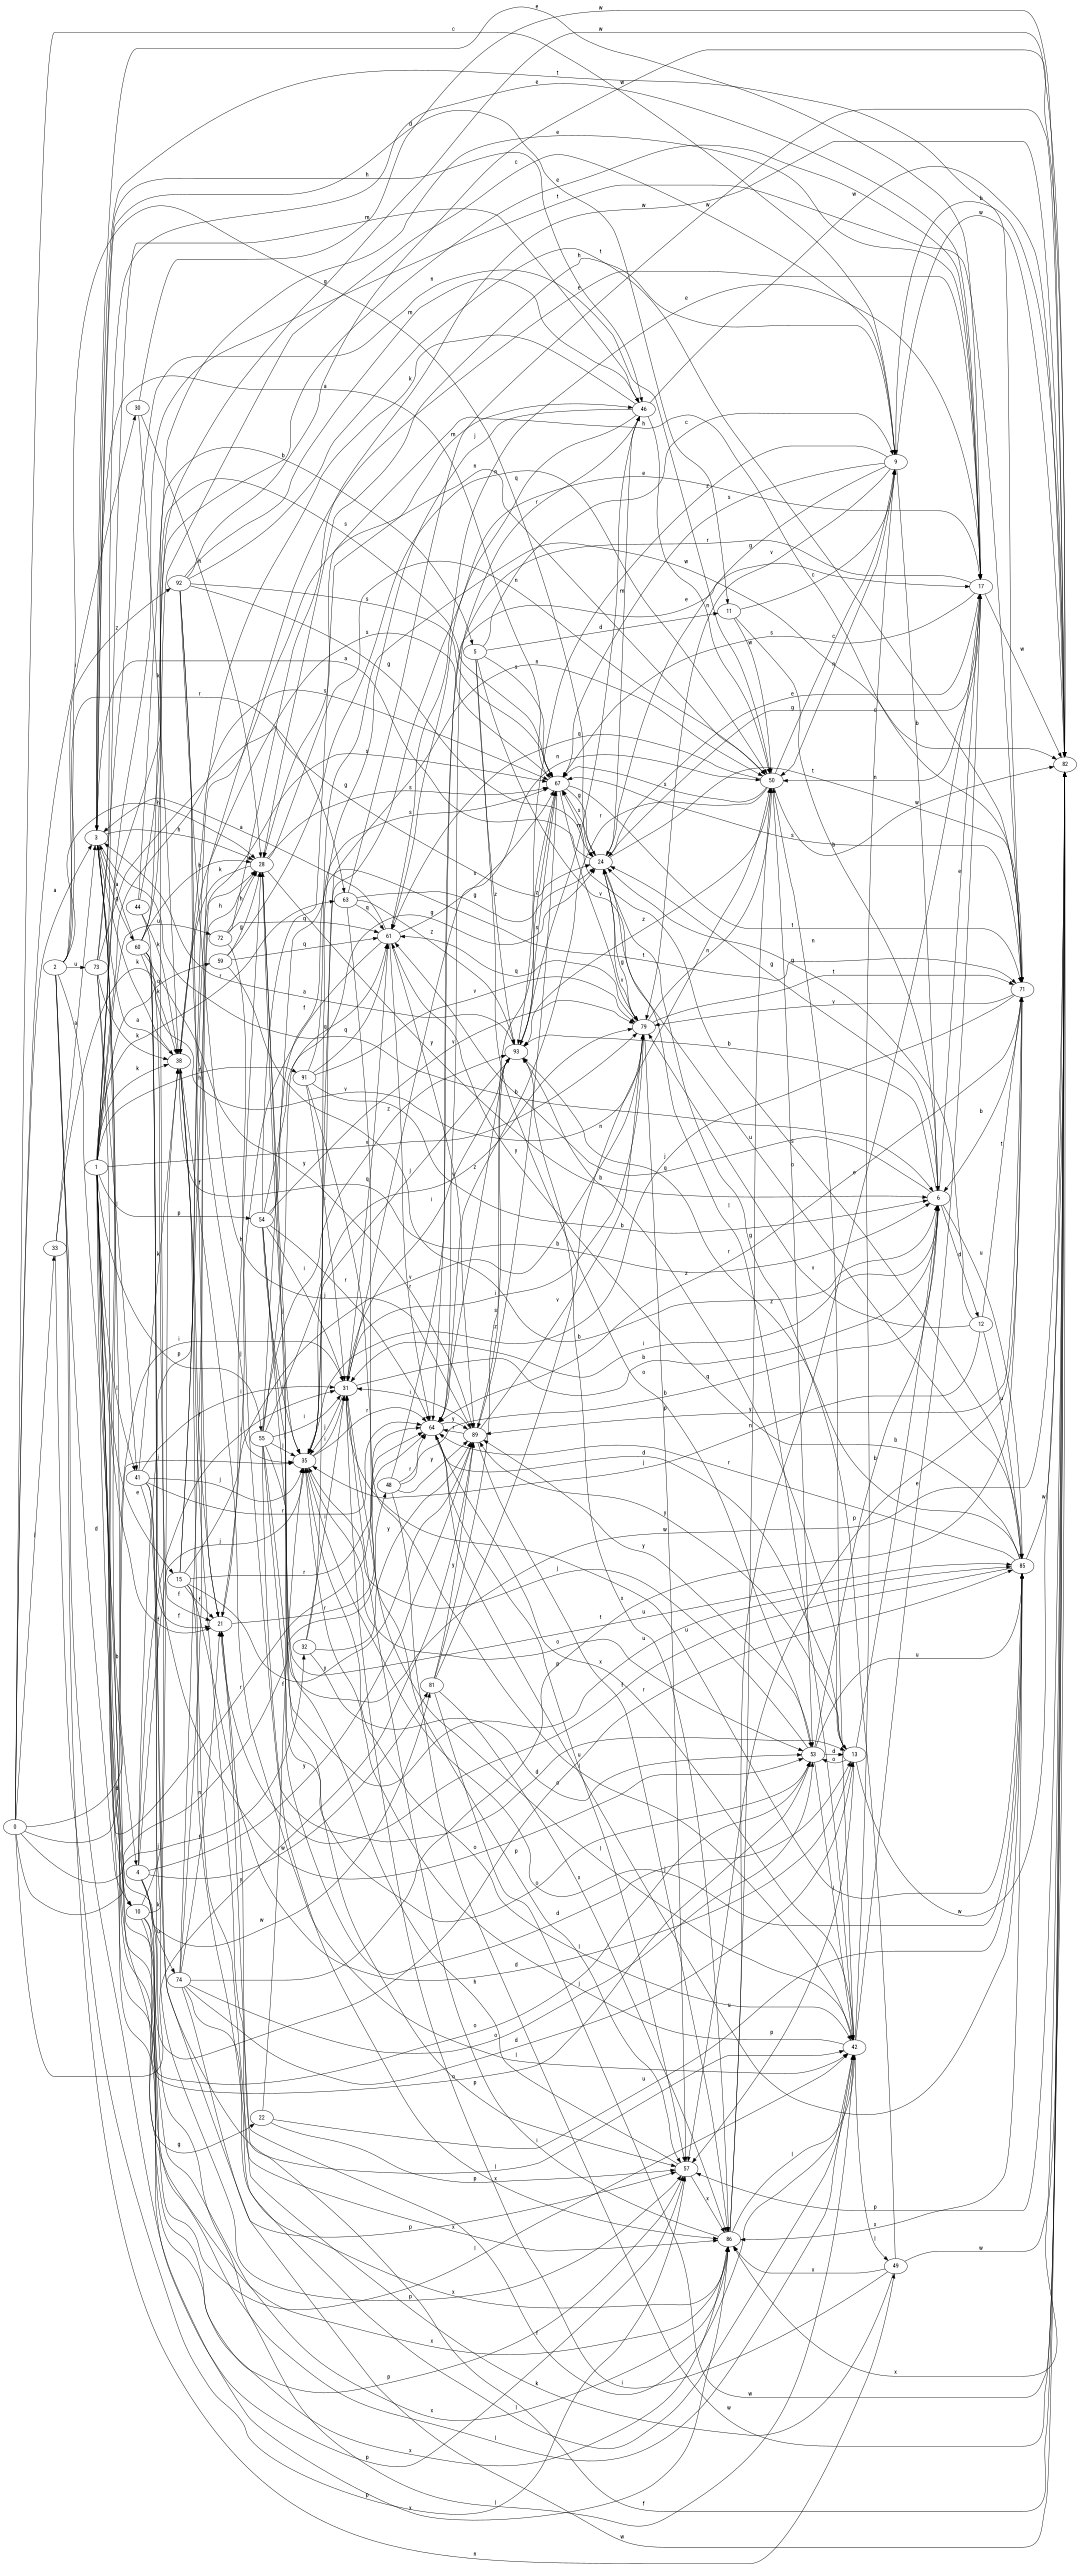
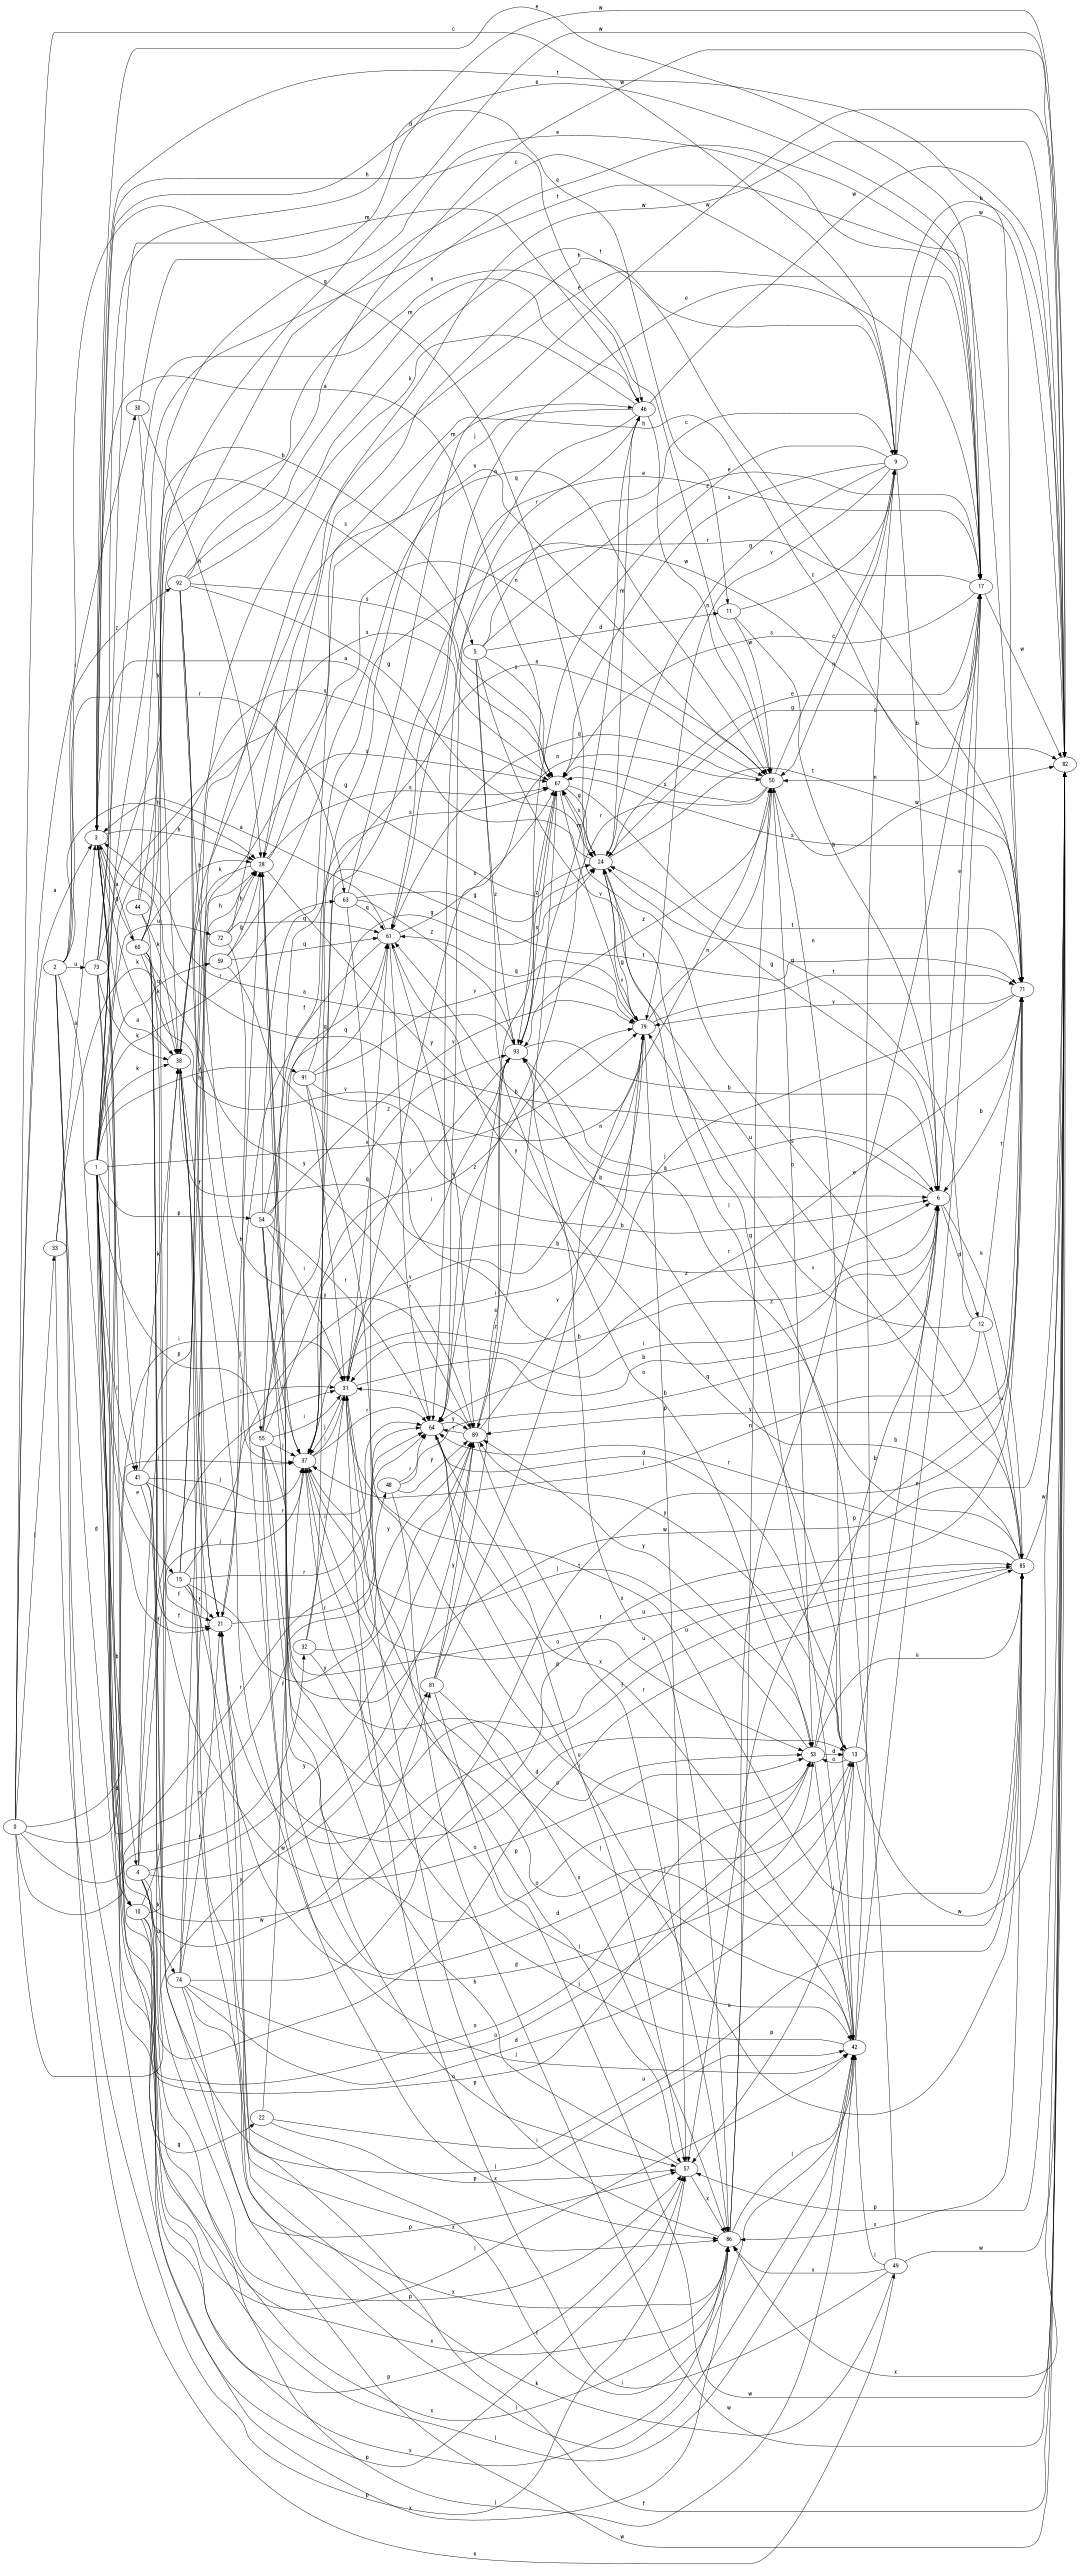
(475, 631) -> (718, 477)
(770, 1054) -> (743, 1093)
(325, 1295) -> (325, 1295)
(304, 1461) -> (304, 1461)
none -> (681, 1495)
(860, 2159) -> (860, 2166)
